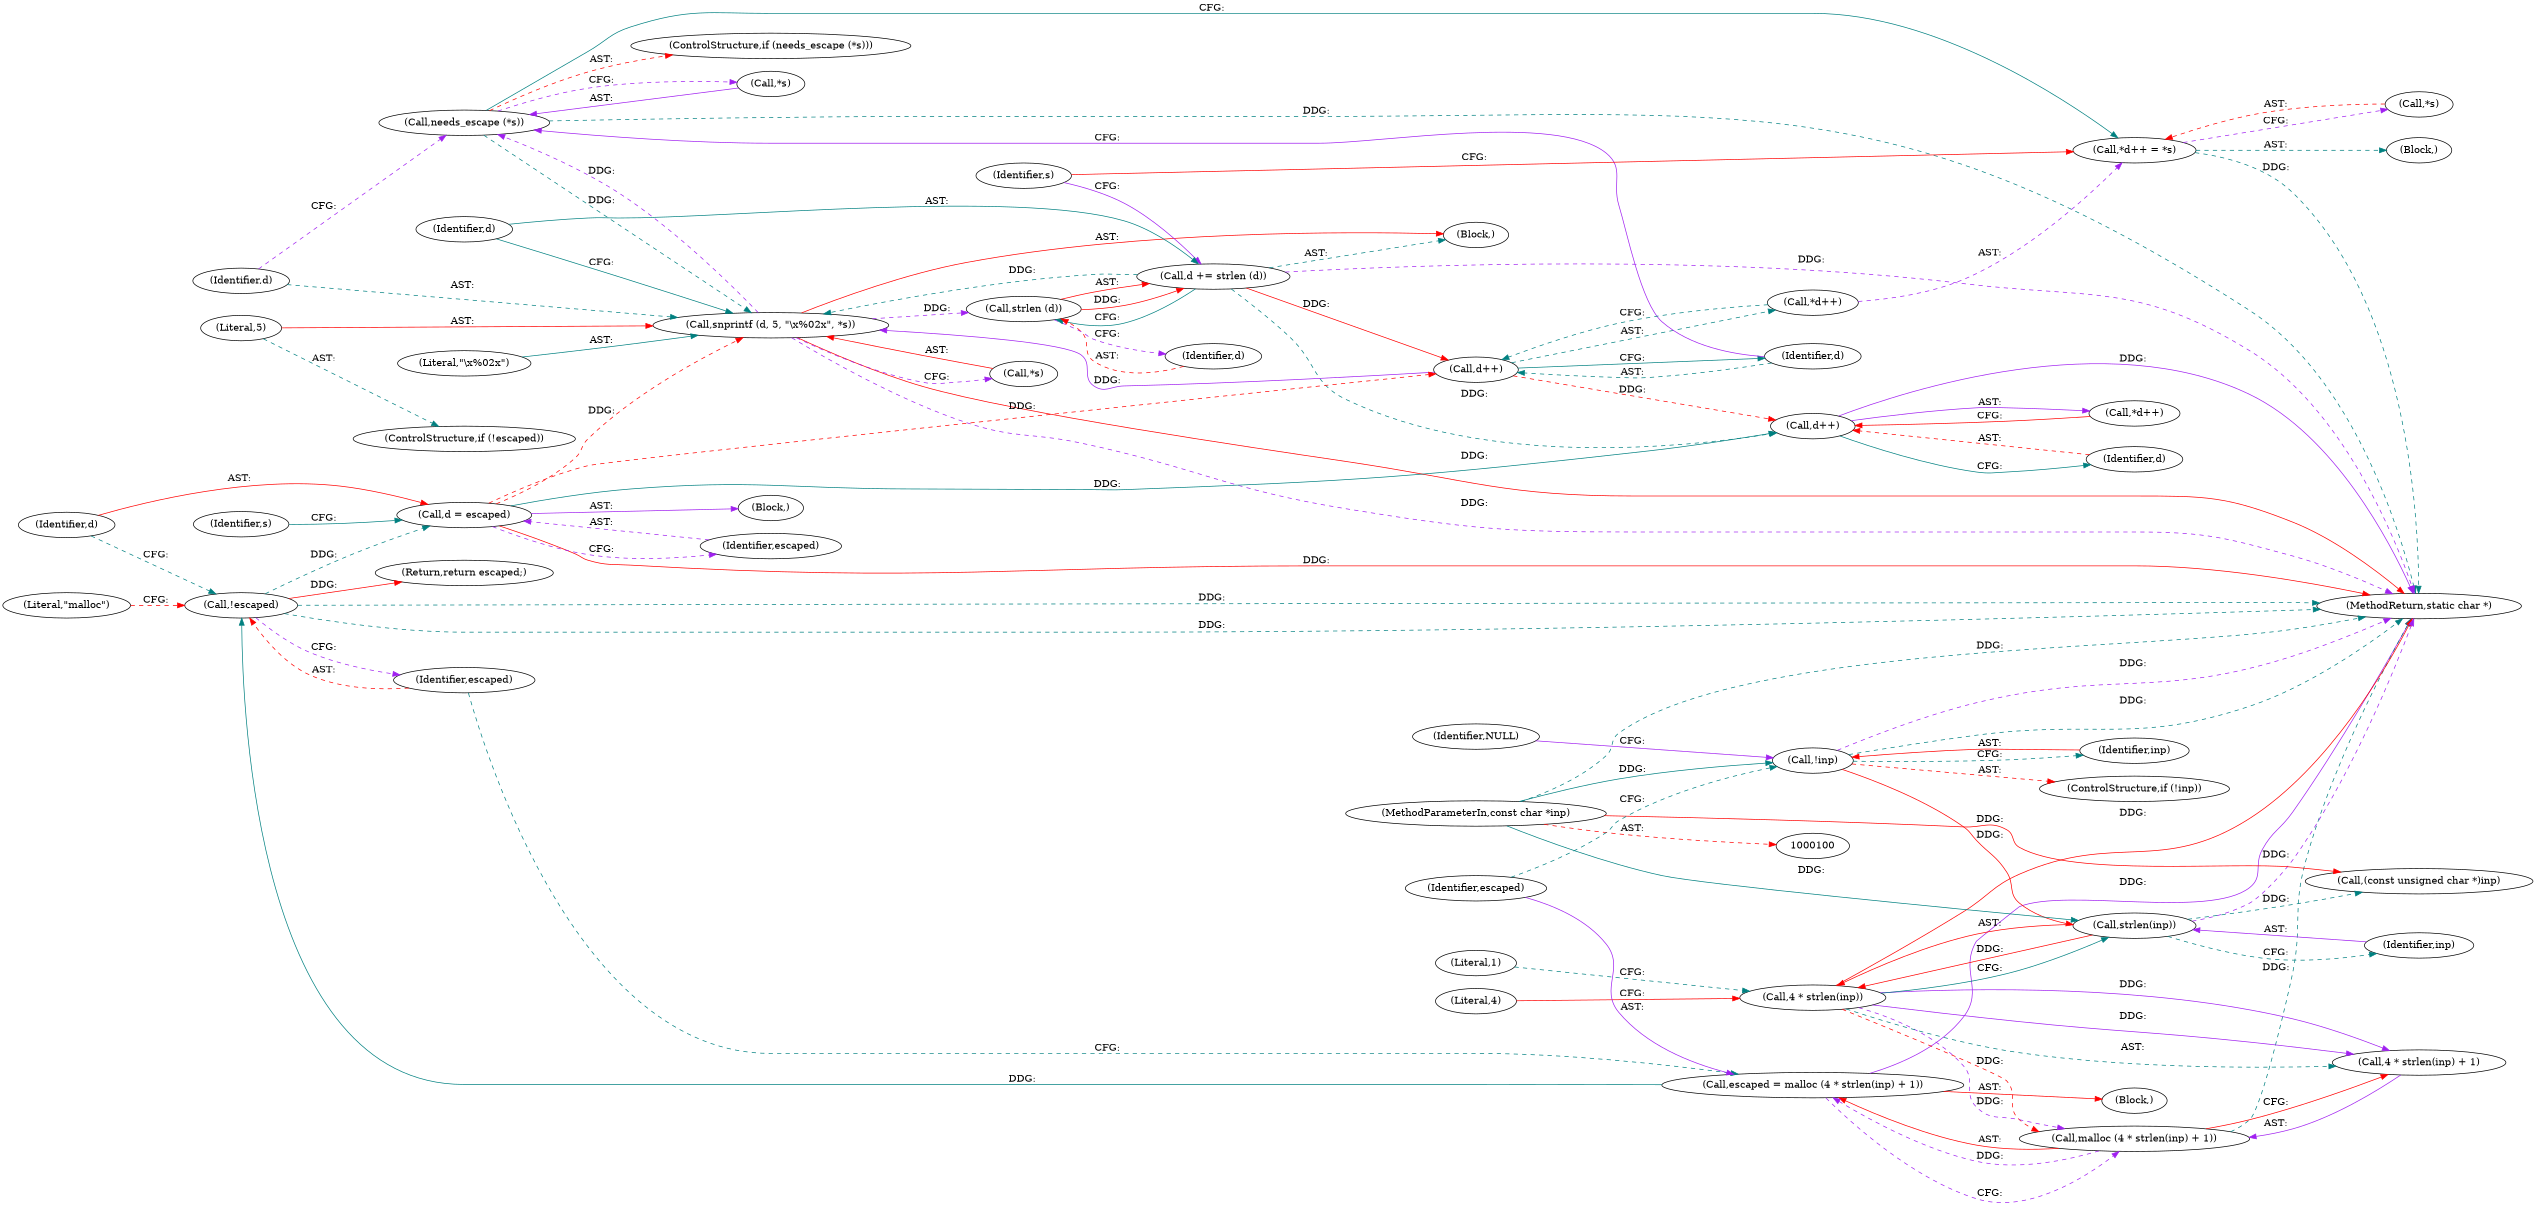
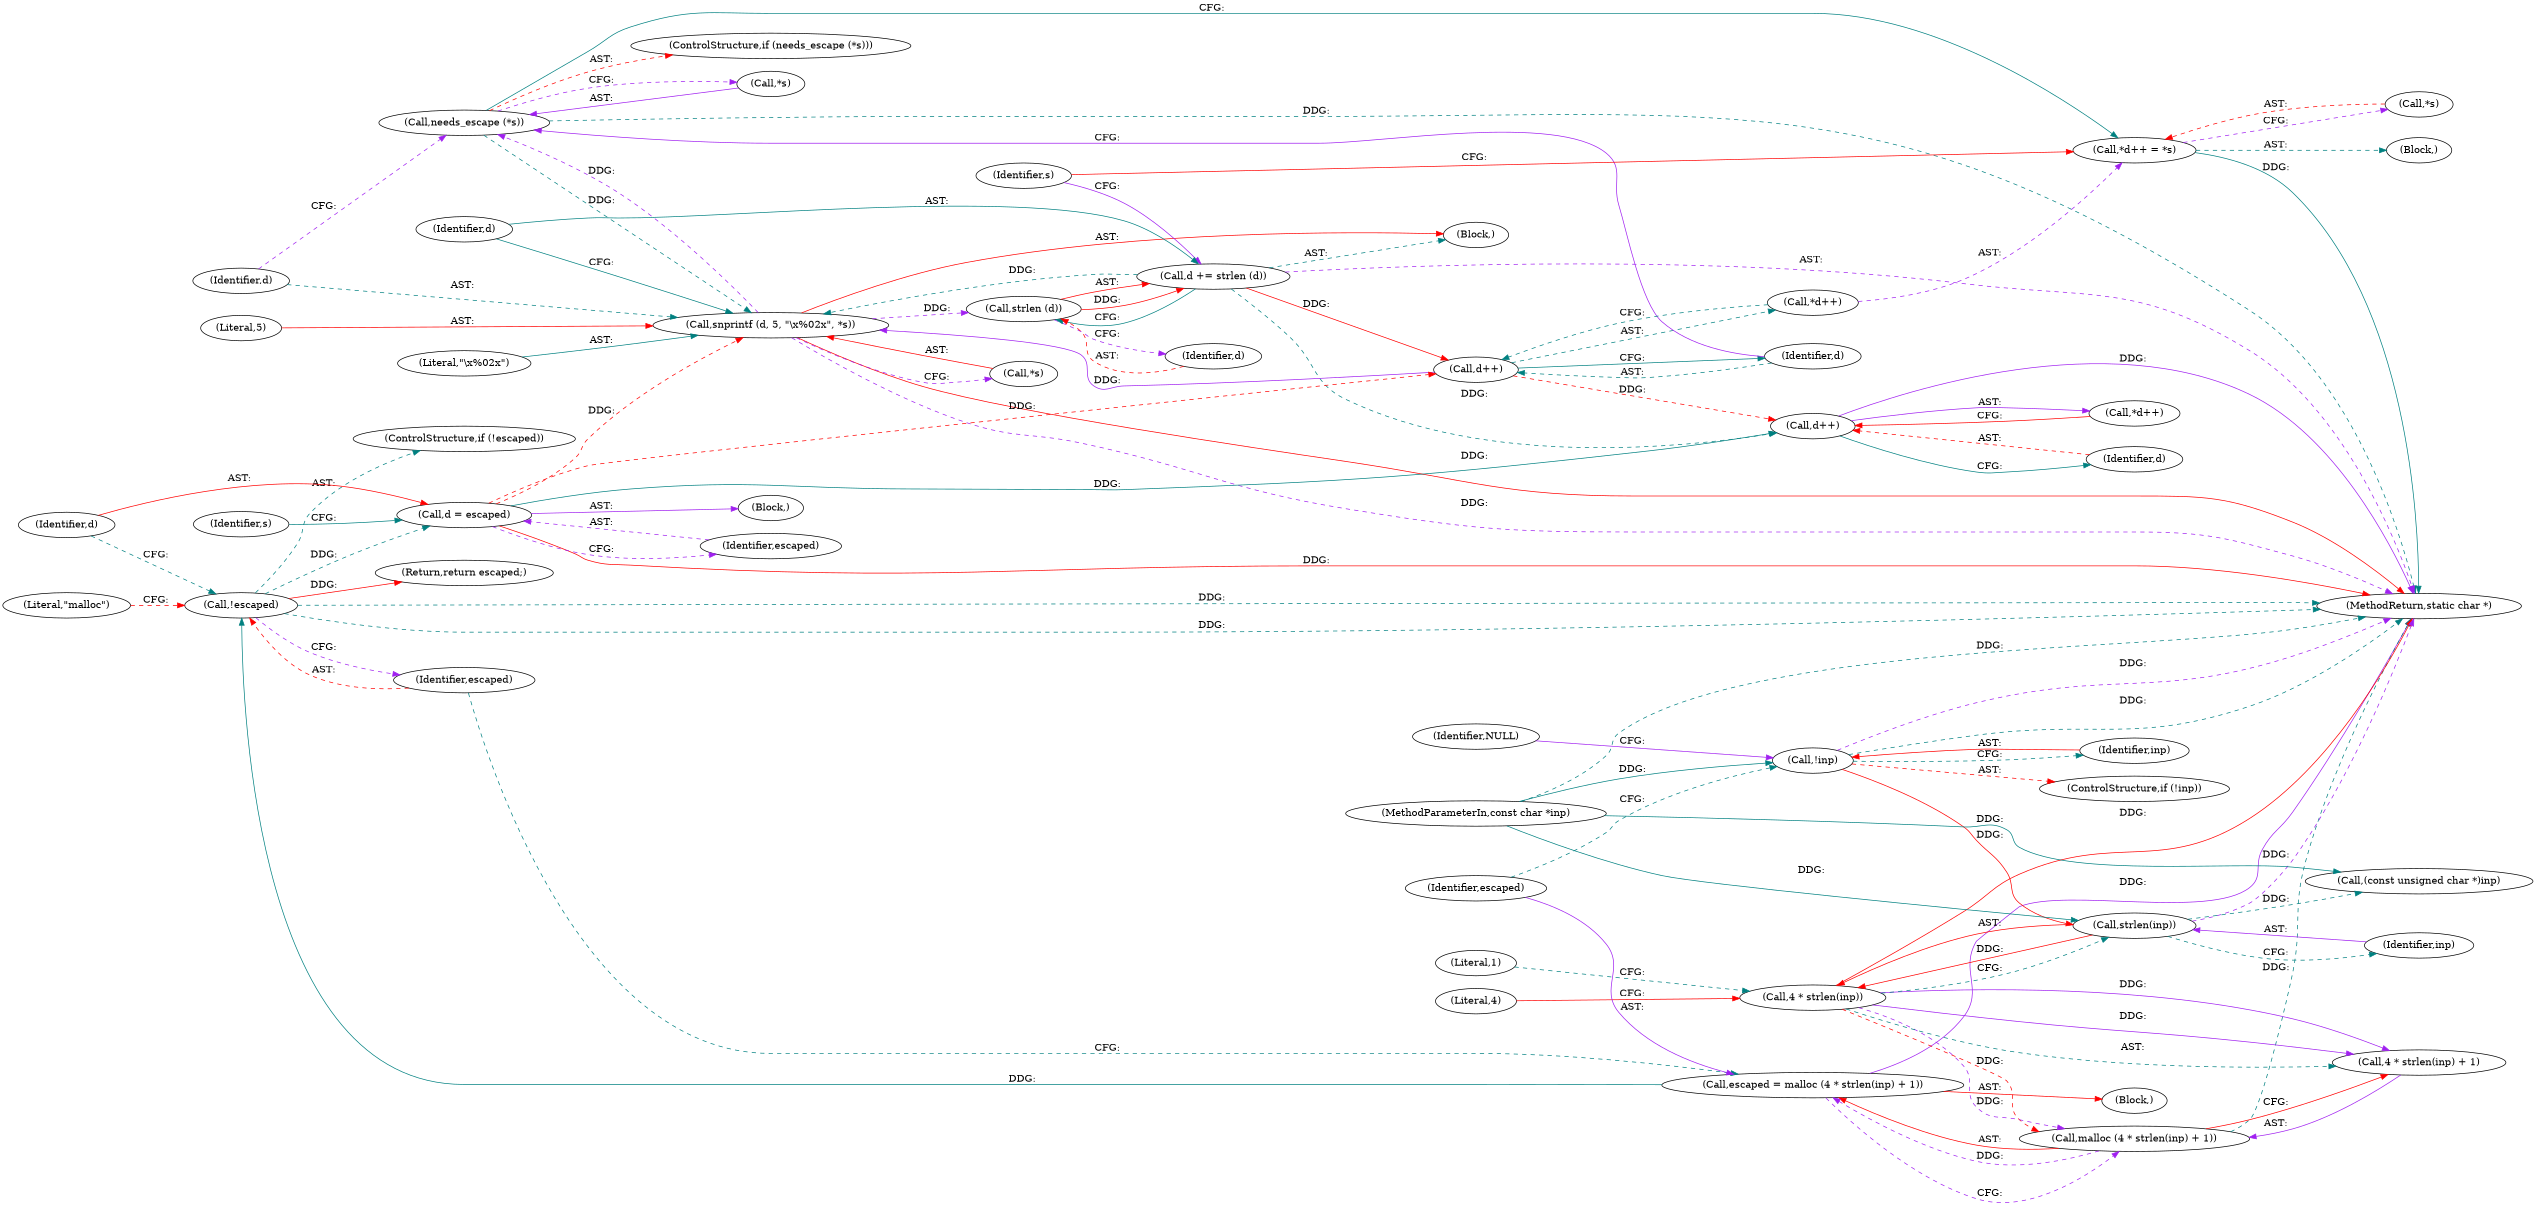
(1813, 260) -> (1813, 260)
(2374, 326) -> (2374, 326)
(348, 381) -> (318, 505)
(1975, 826) -> (1975, 826)
(1813, 846) -> none
(1994, 977) -> (1994, 977)
